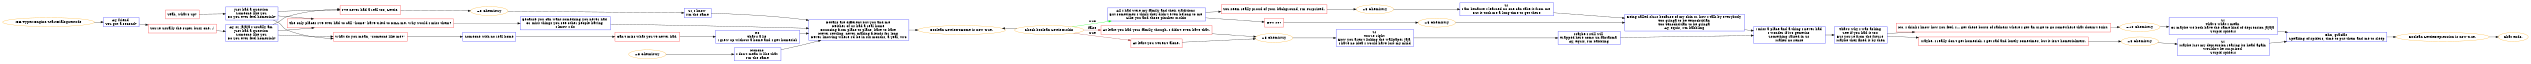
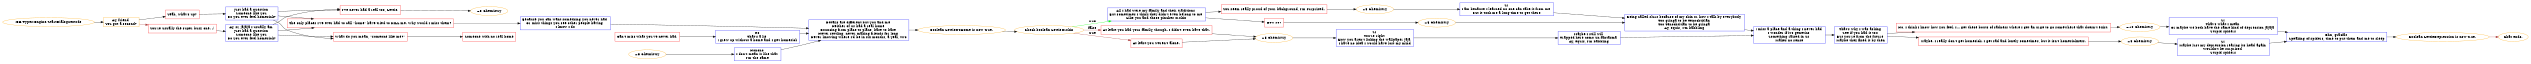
(698, 13) -> none
none -> (151, 18)
(121, 22) -> (121, 22)
(142, 24) -> (142, 24)
(1011, 28) -> (1008, 32)
(489, 37) -> (489, 37)
(564, 37) -> none
(2493, 37) -> (2493, 37)
